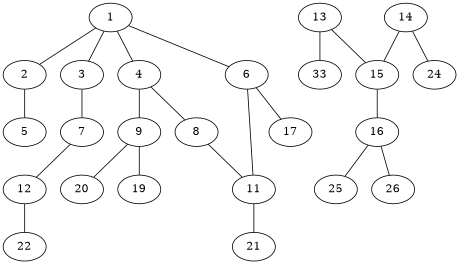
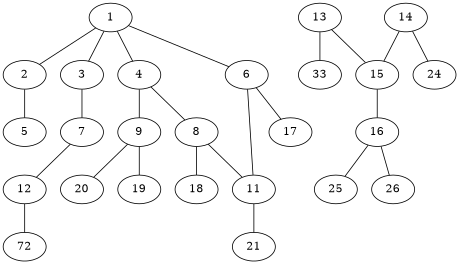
none -> (197, 189)
(25, 247) -> (25, 247)
